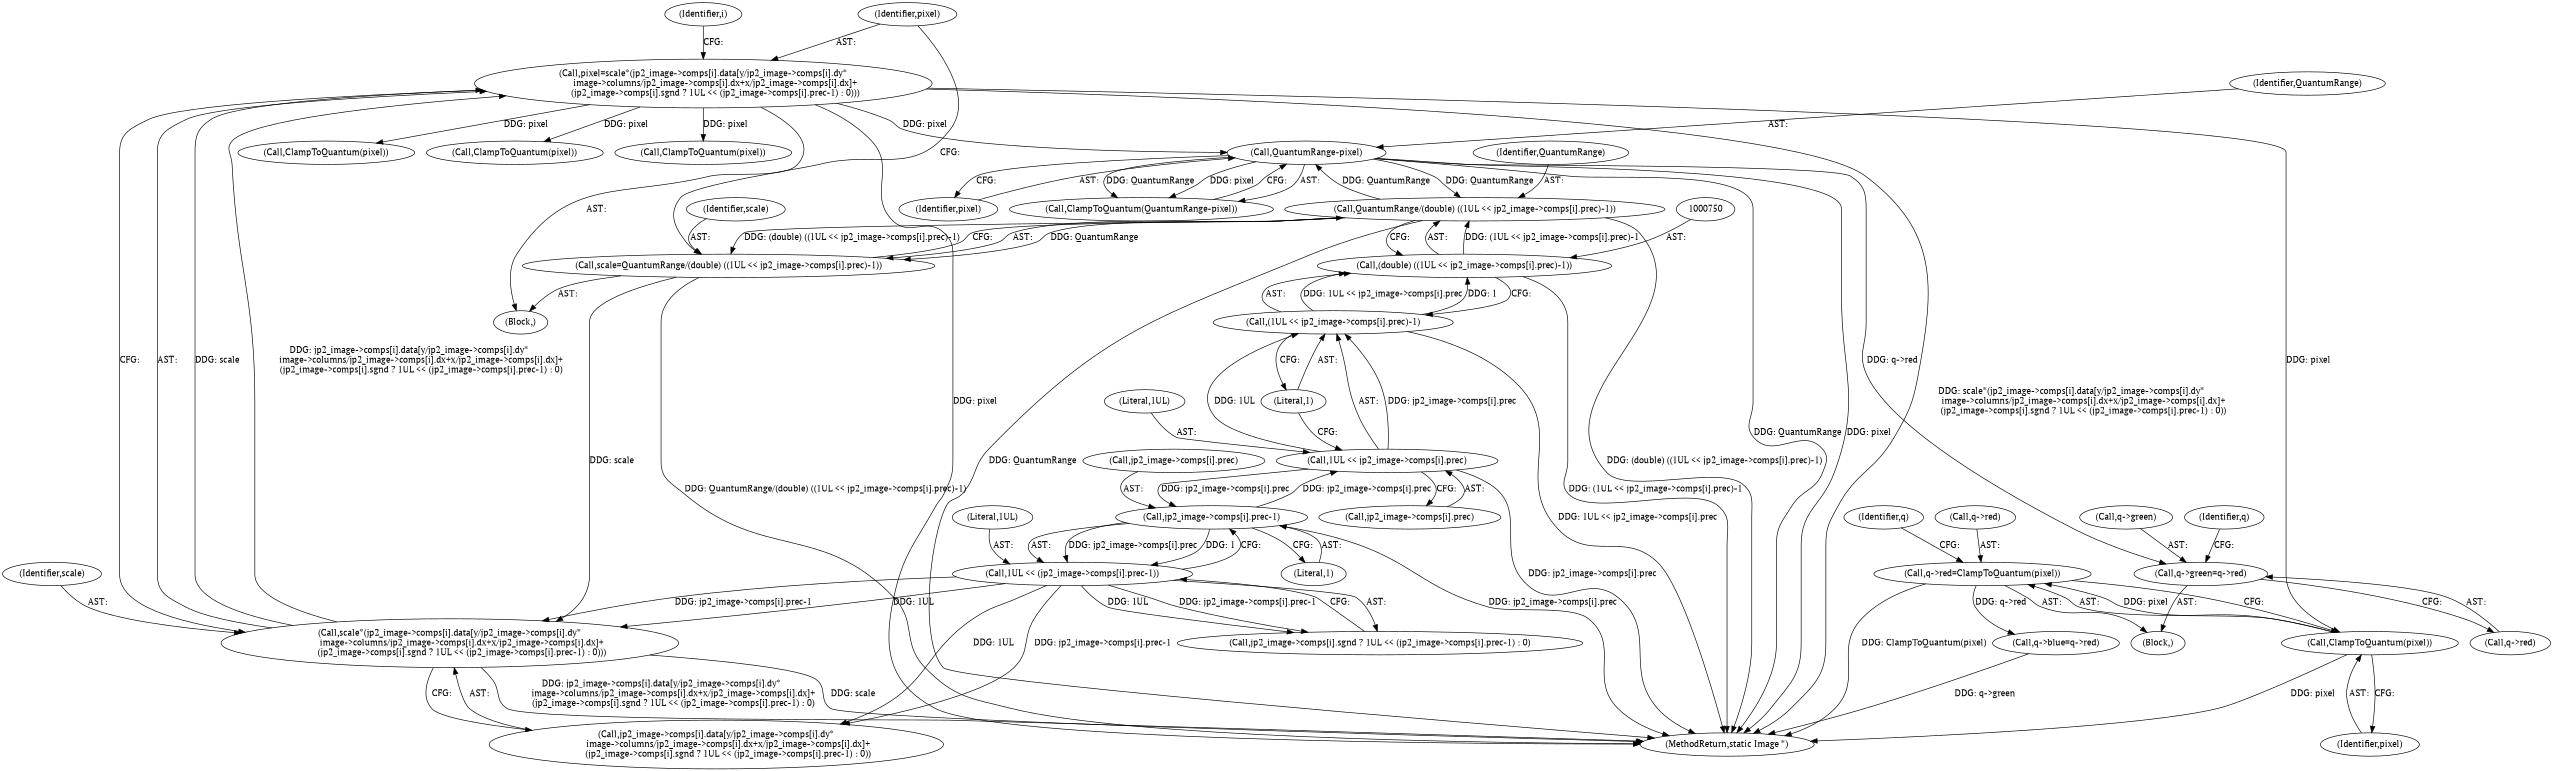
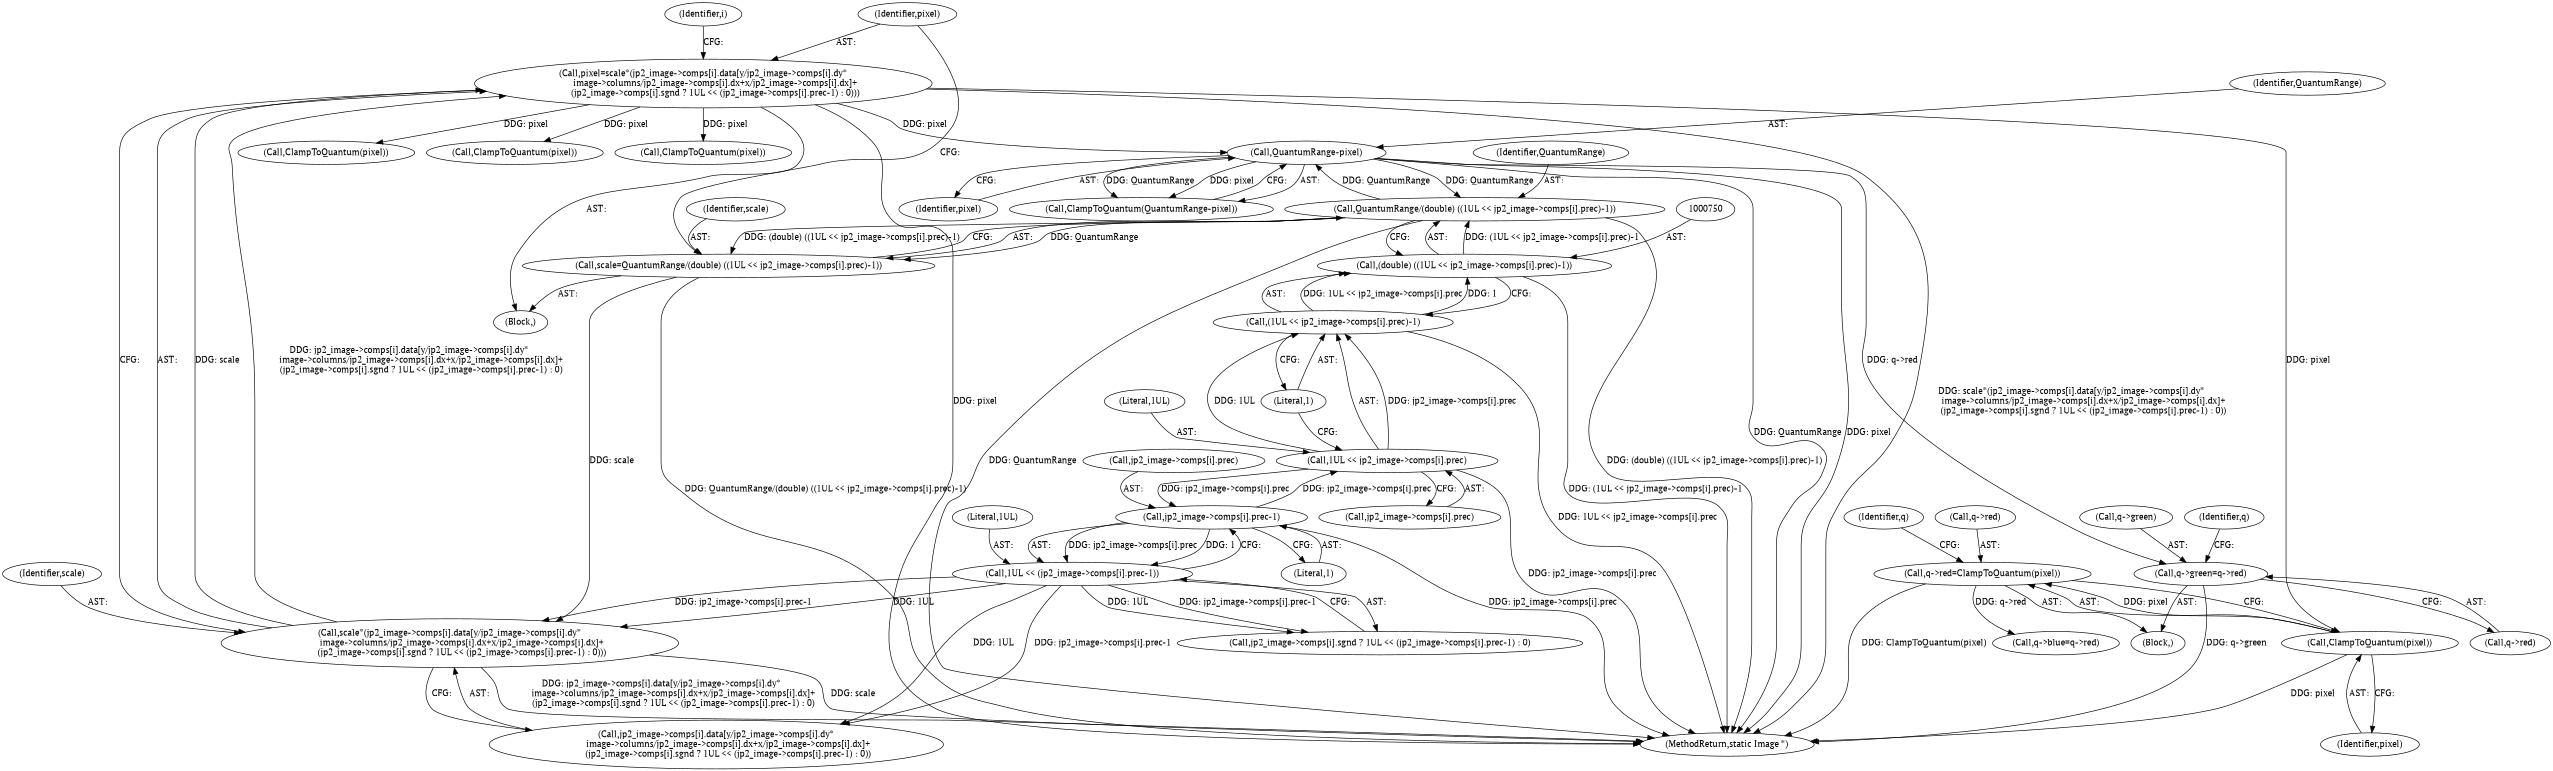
(1903, 697) -> (2053, 719)
